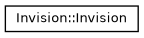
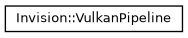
(72, 19) -> (94, 19)
